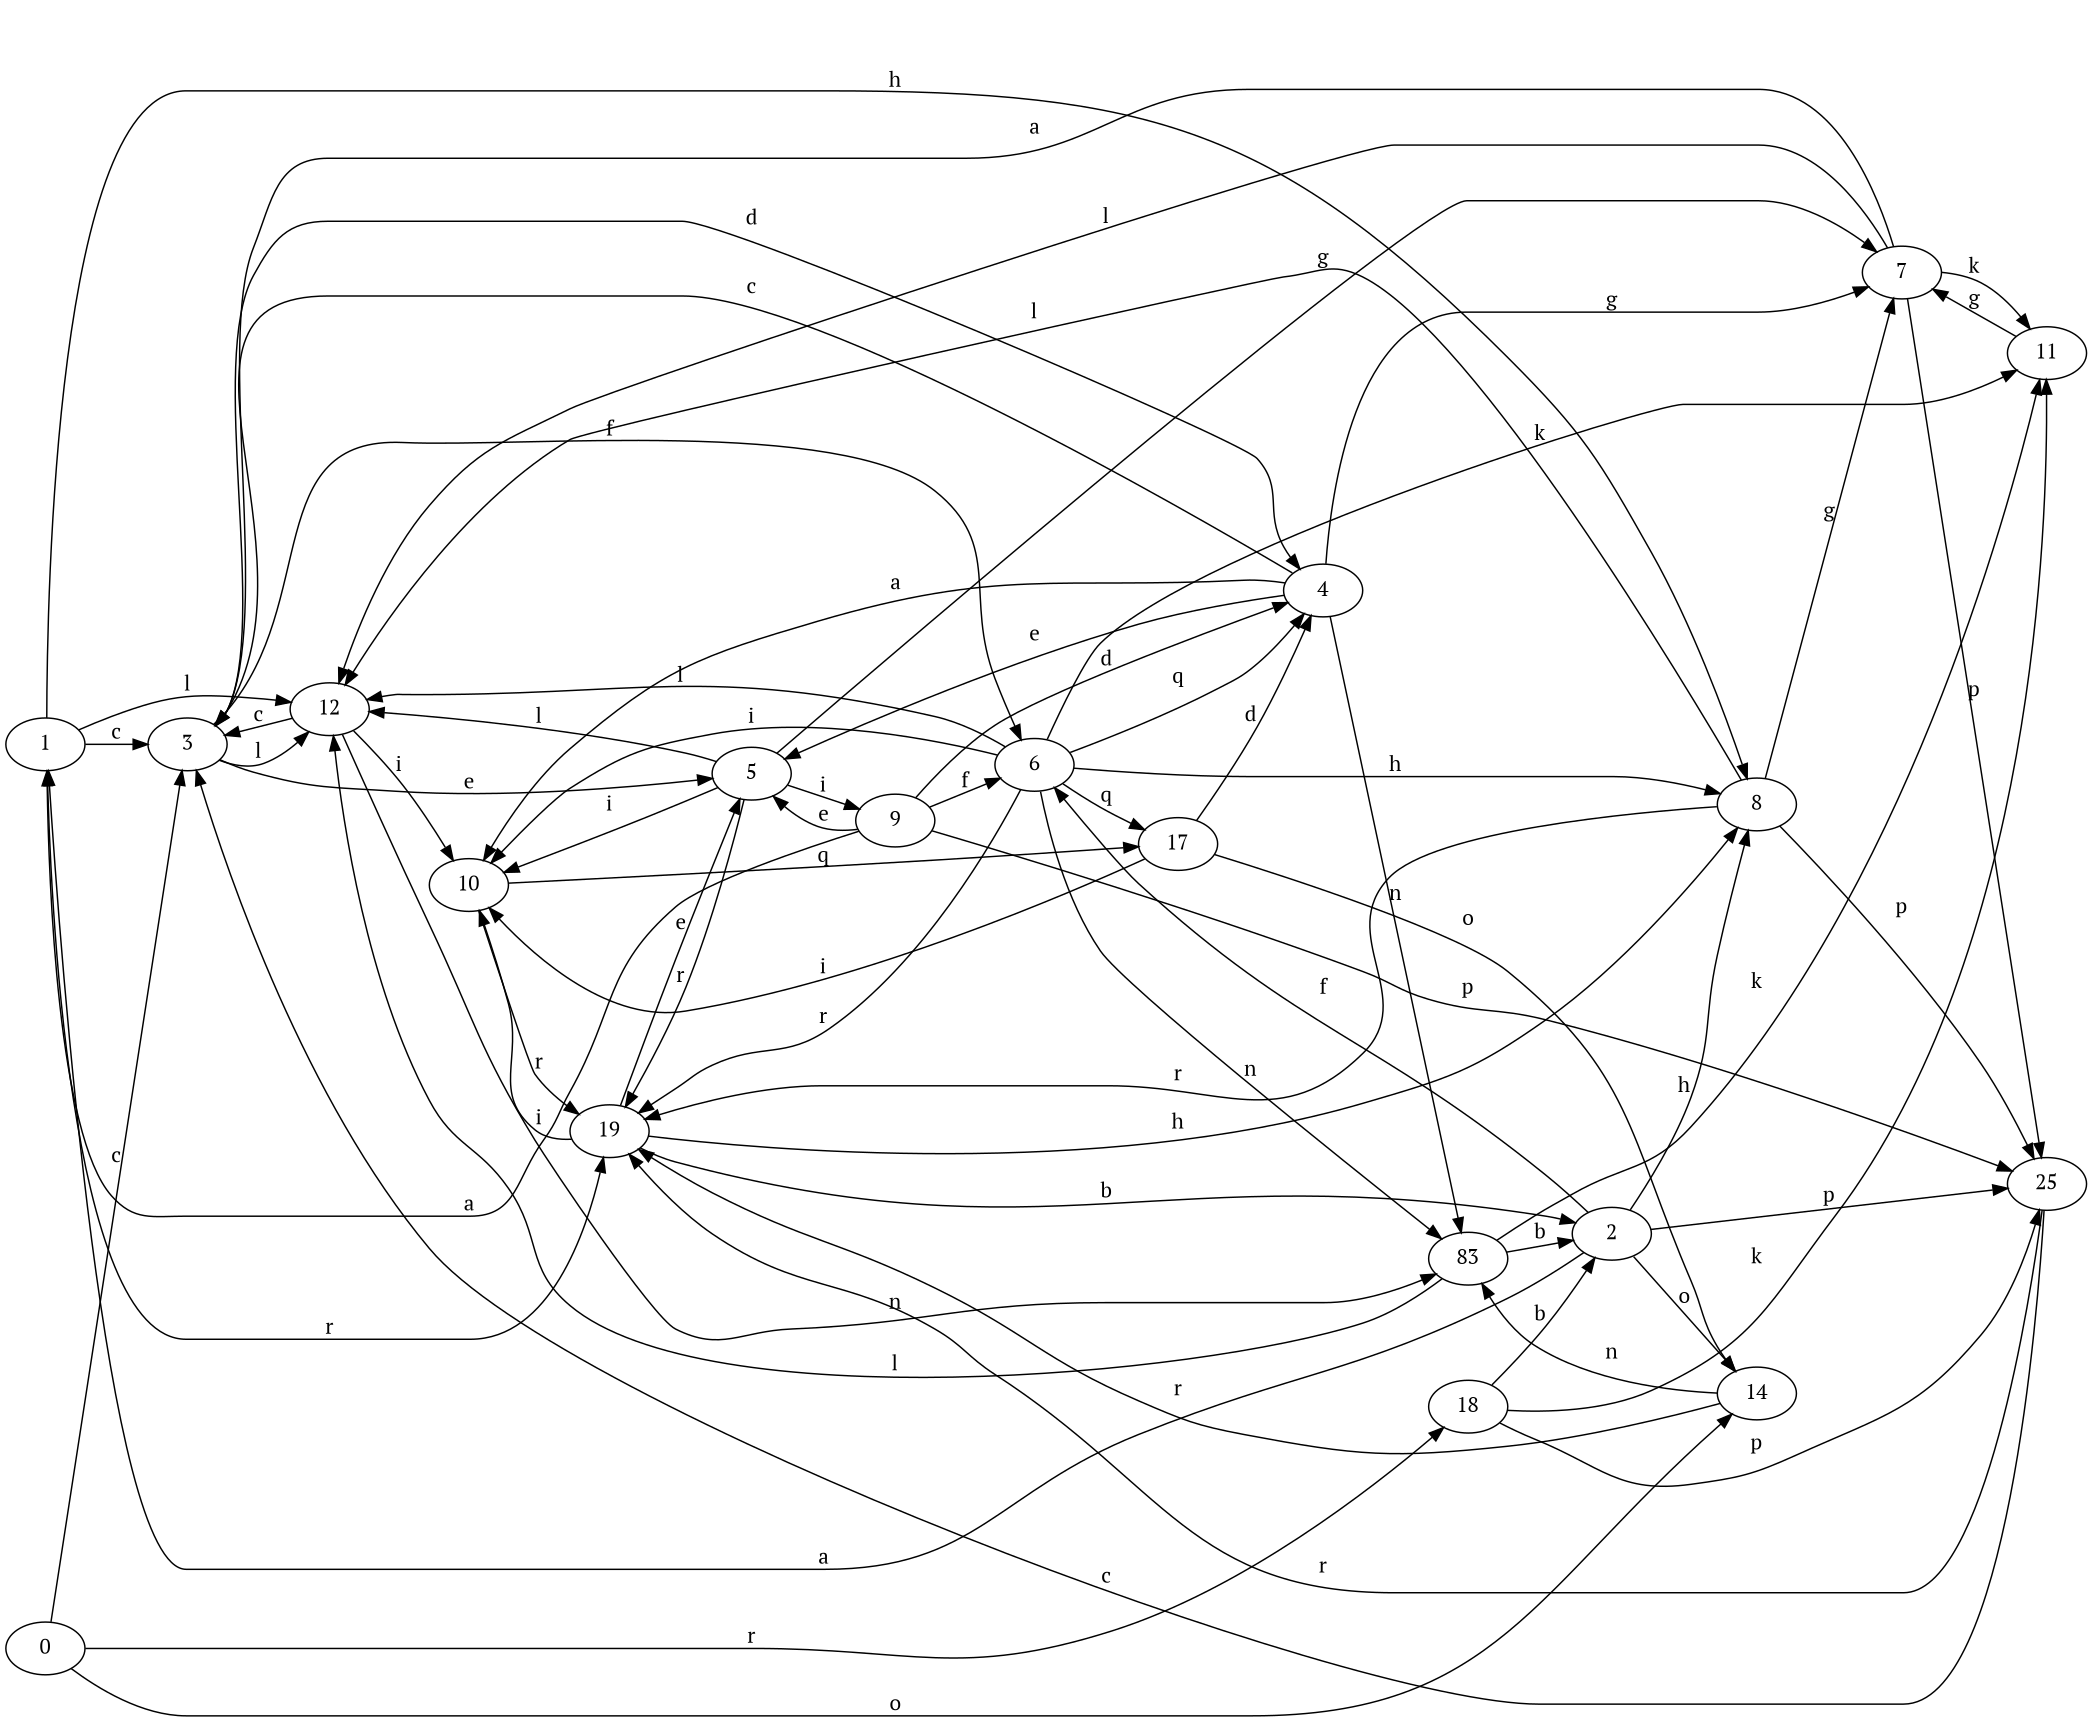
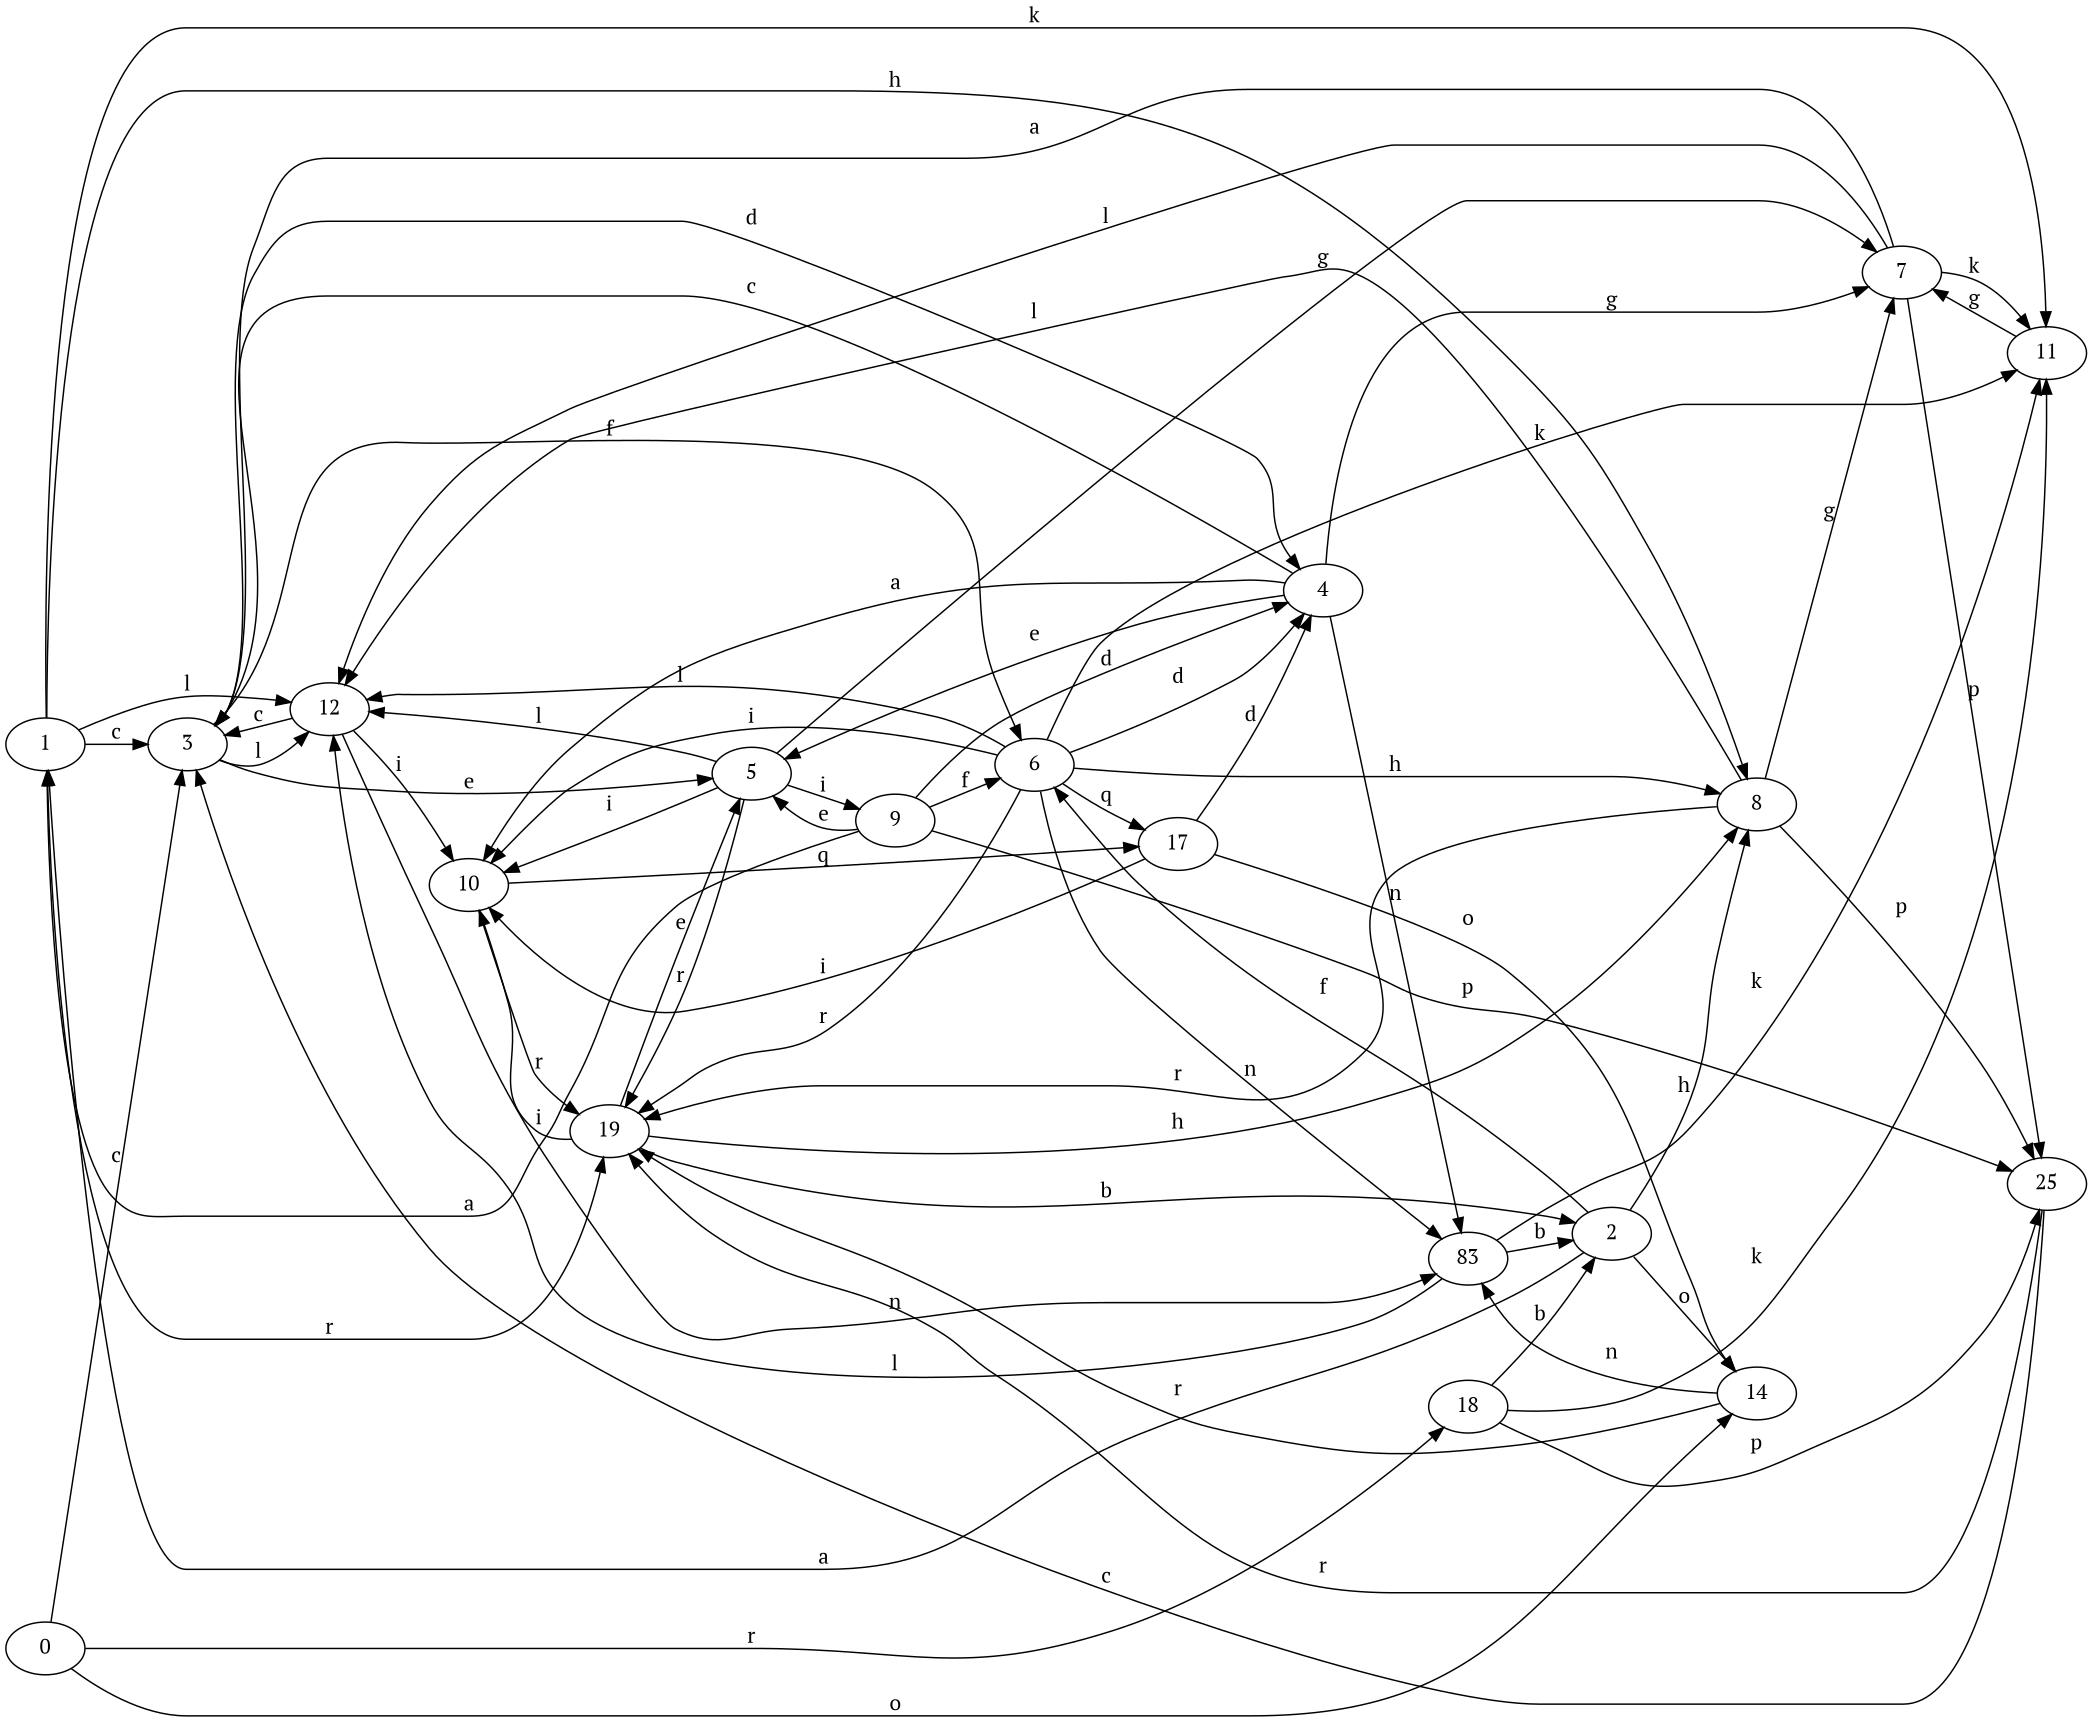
none -> (852, 28)
(1178, 678) -> (1178, 678)
(1822, 1210) -> none
